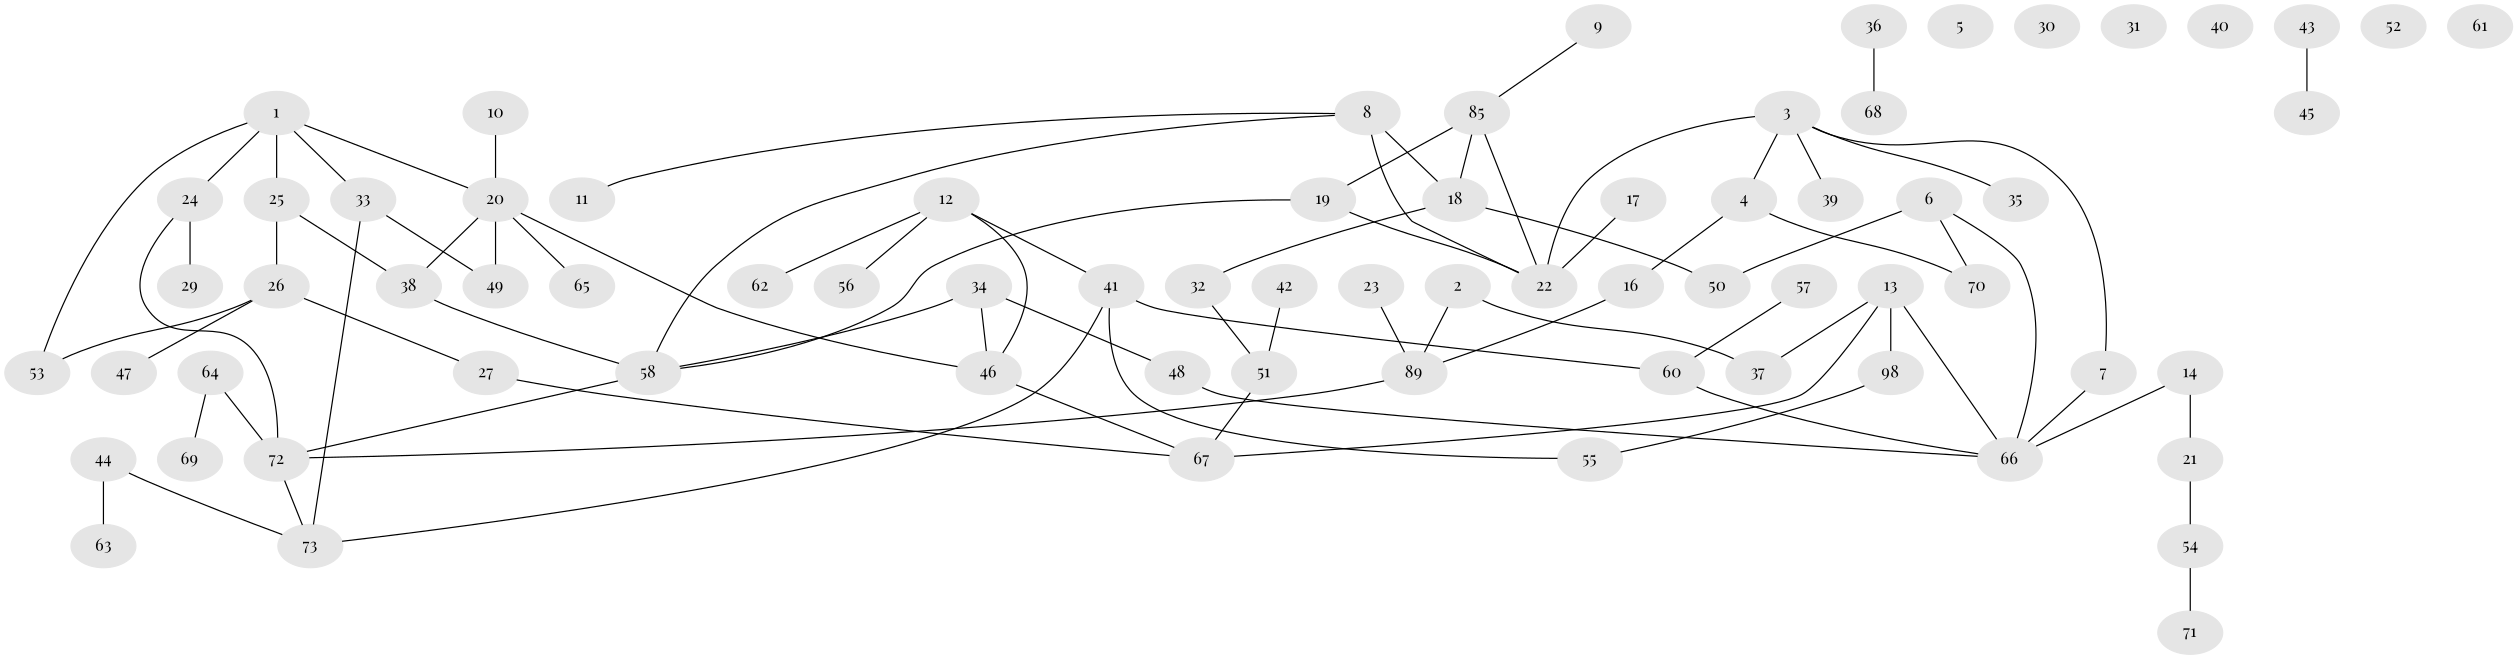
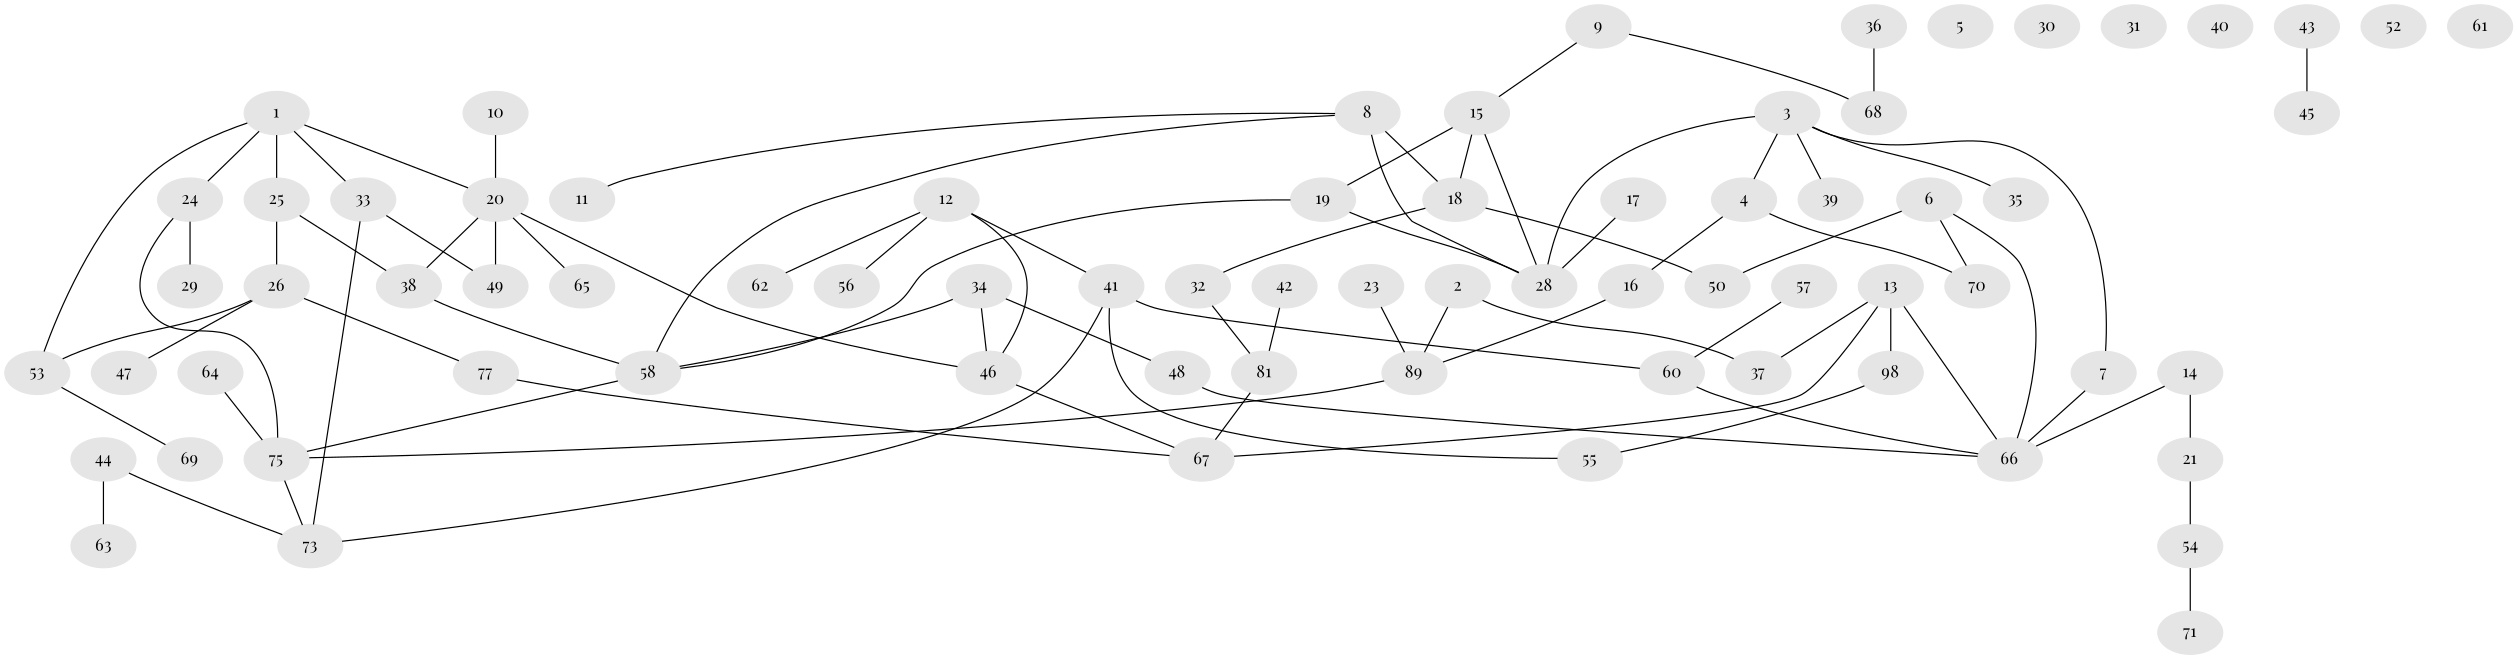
none -> (1740, 62)
(1477, 113) -> (1477, 113)
(1544, 286) -> (1544, 286)
(486, 373) -> (486, 373)
(1264, 373) -> (1264, 373)
(200, 416) -> (113, 416)
(277, 459) -> (277, 459)
